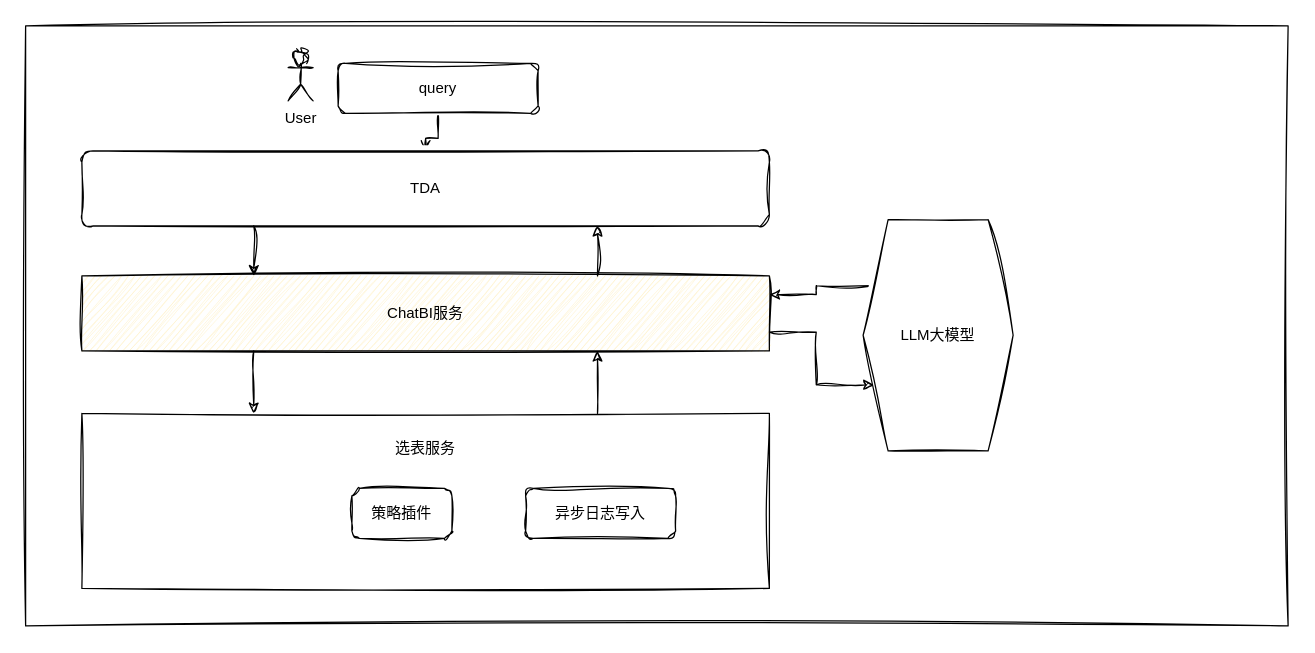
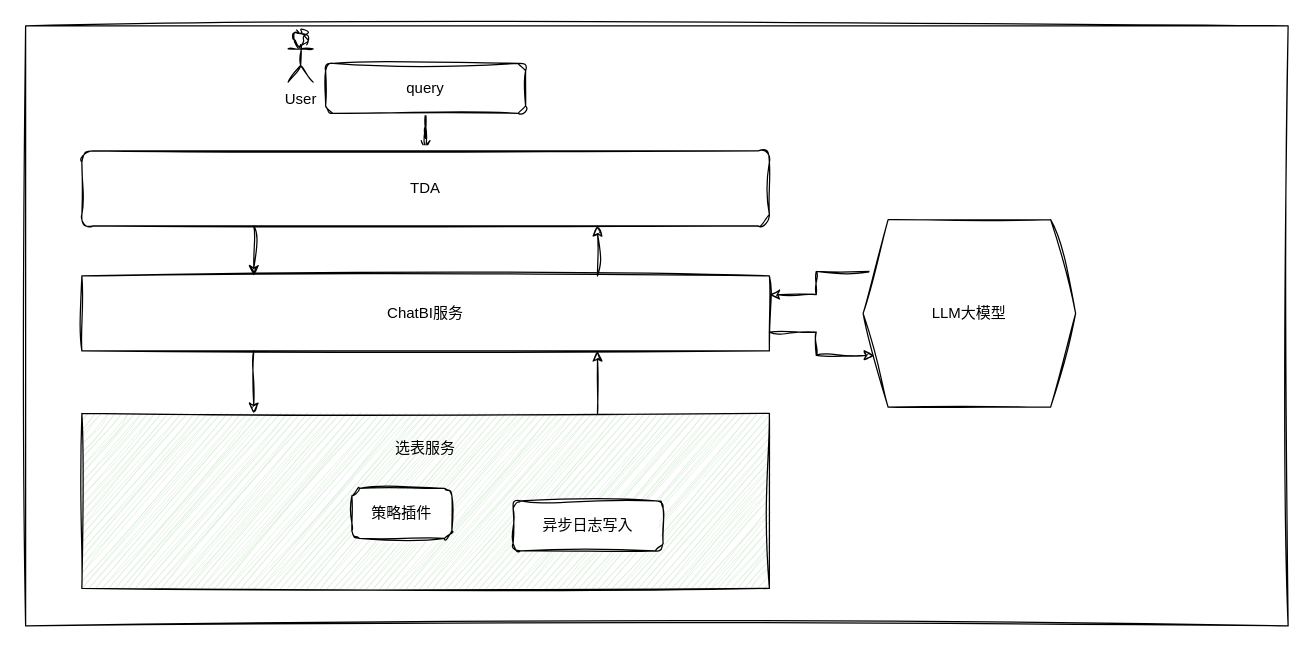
(301, 76) -> (301, 57)
(438, 88) -> (426, 88)
(426, 313) -> (426, 313)
(938, 335) -> (969, 313)
(426, 431) -> (426, 431)
(601, 513) -> (588, 526)
